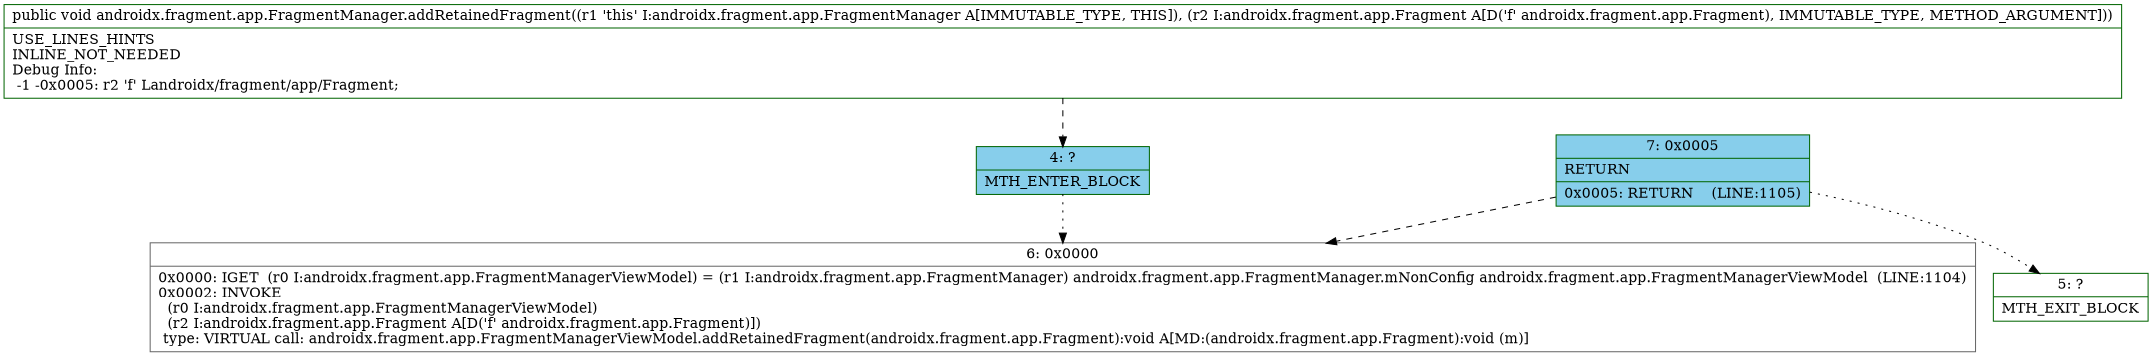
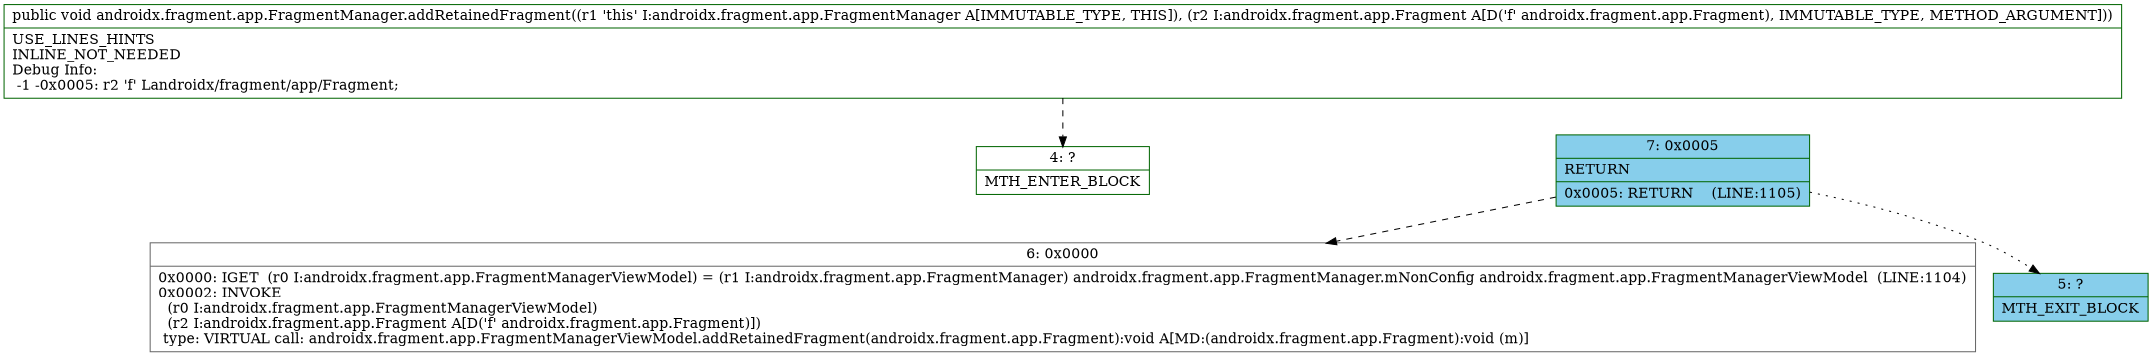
(1063, 171) -> (1063, 171)
(1063, 213) -> none
(2071, 297) -> (2071, 297)
